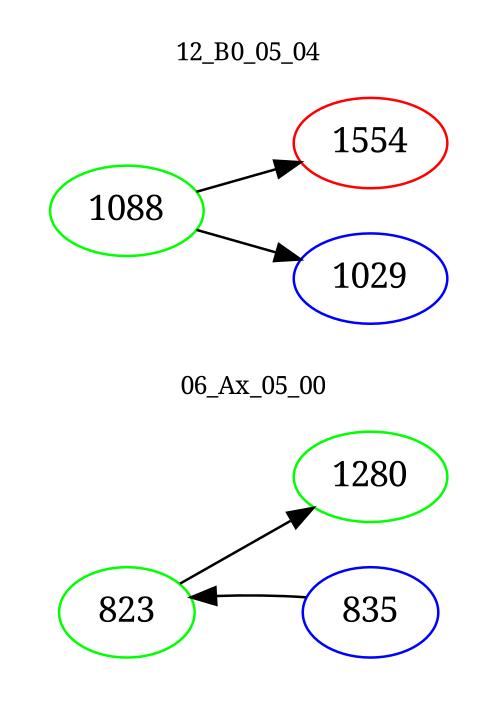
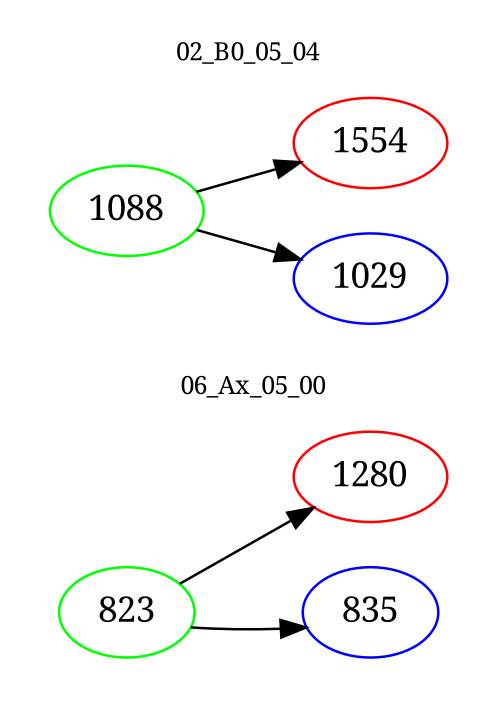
(249, 54) -> (249, 54)
(371, 477) -> (371, 477)
(261, 596) -> (236, 629)
